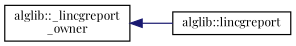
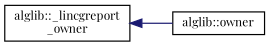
(232, 23) -> (219, 23)
